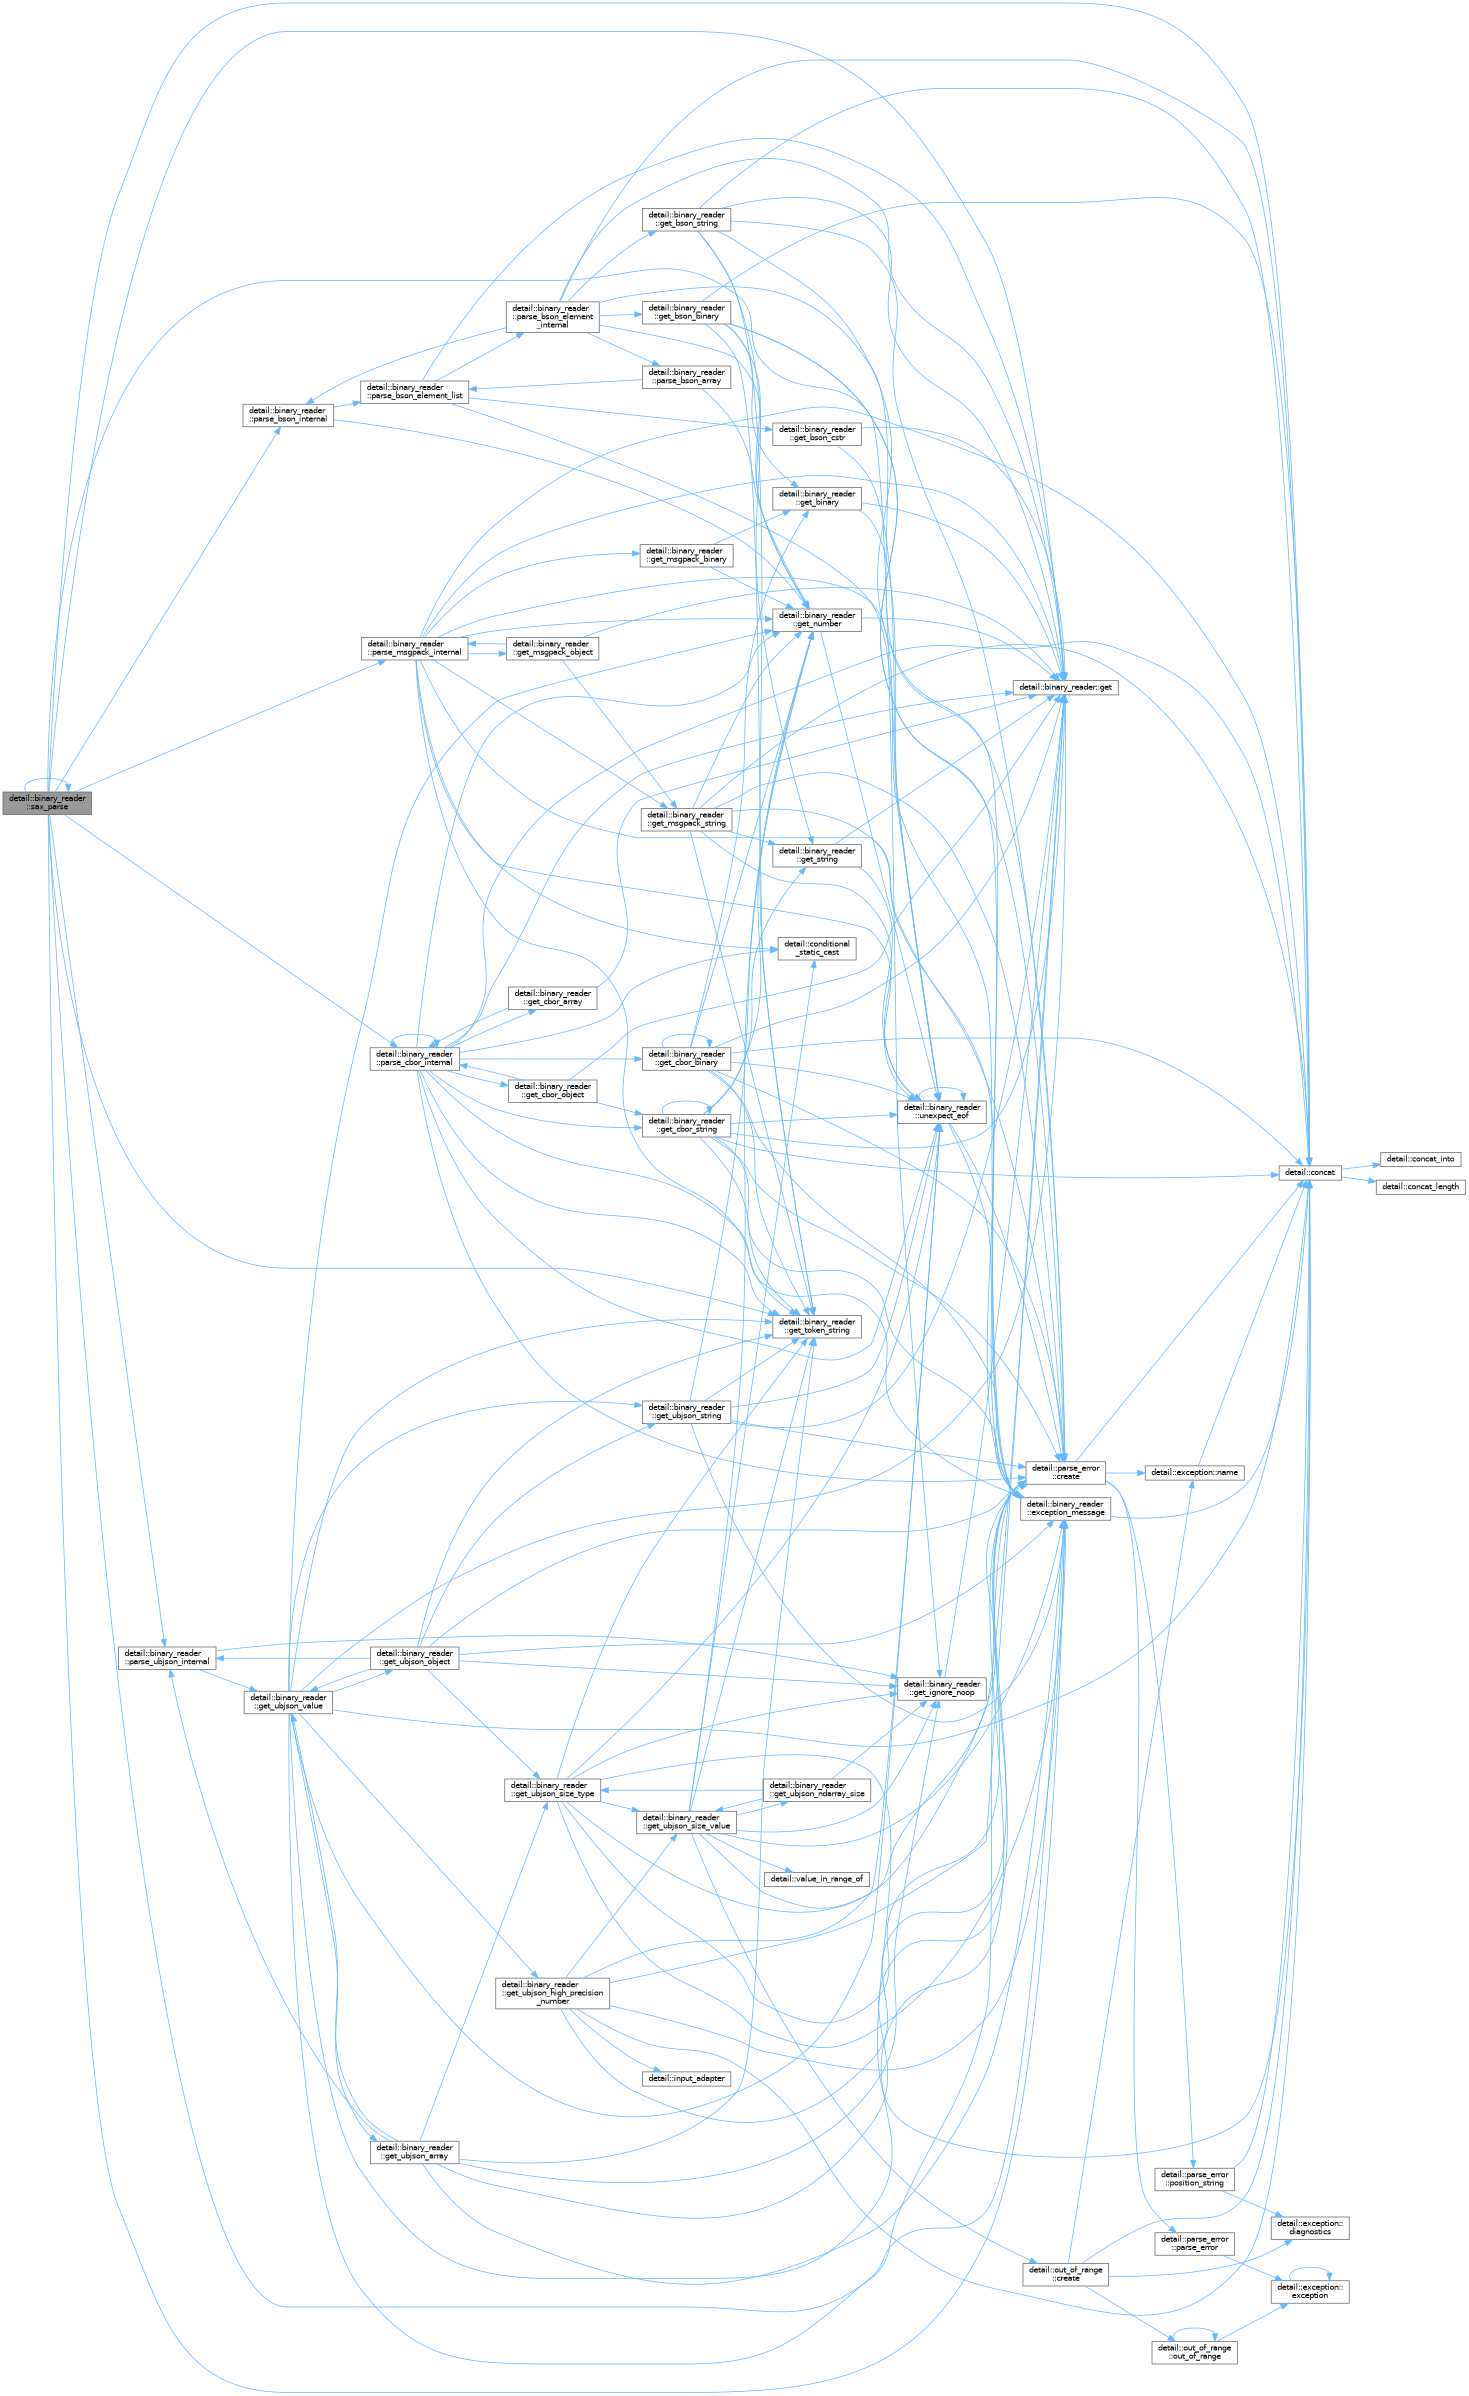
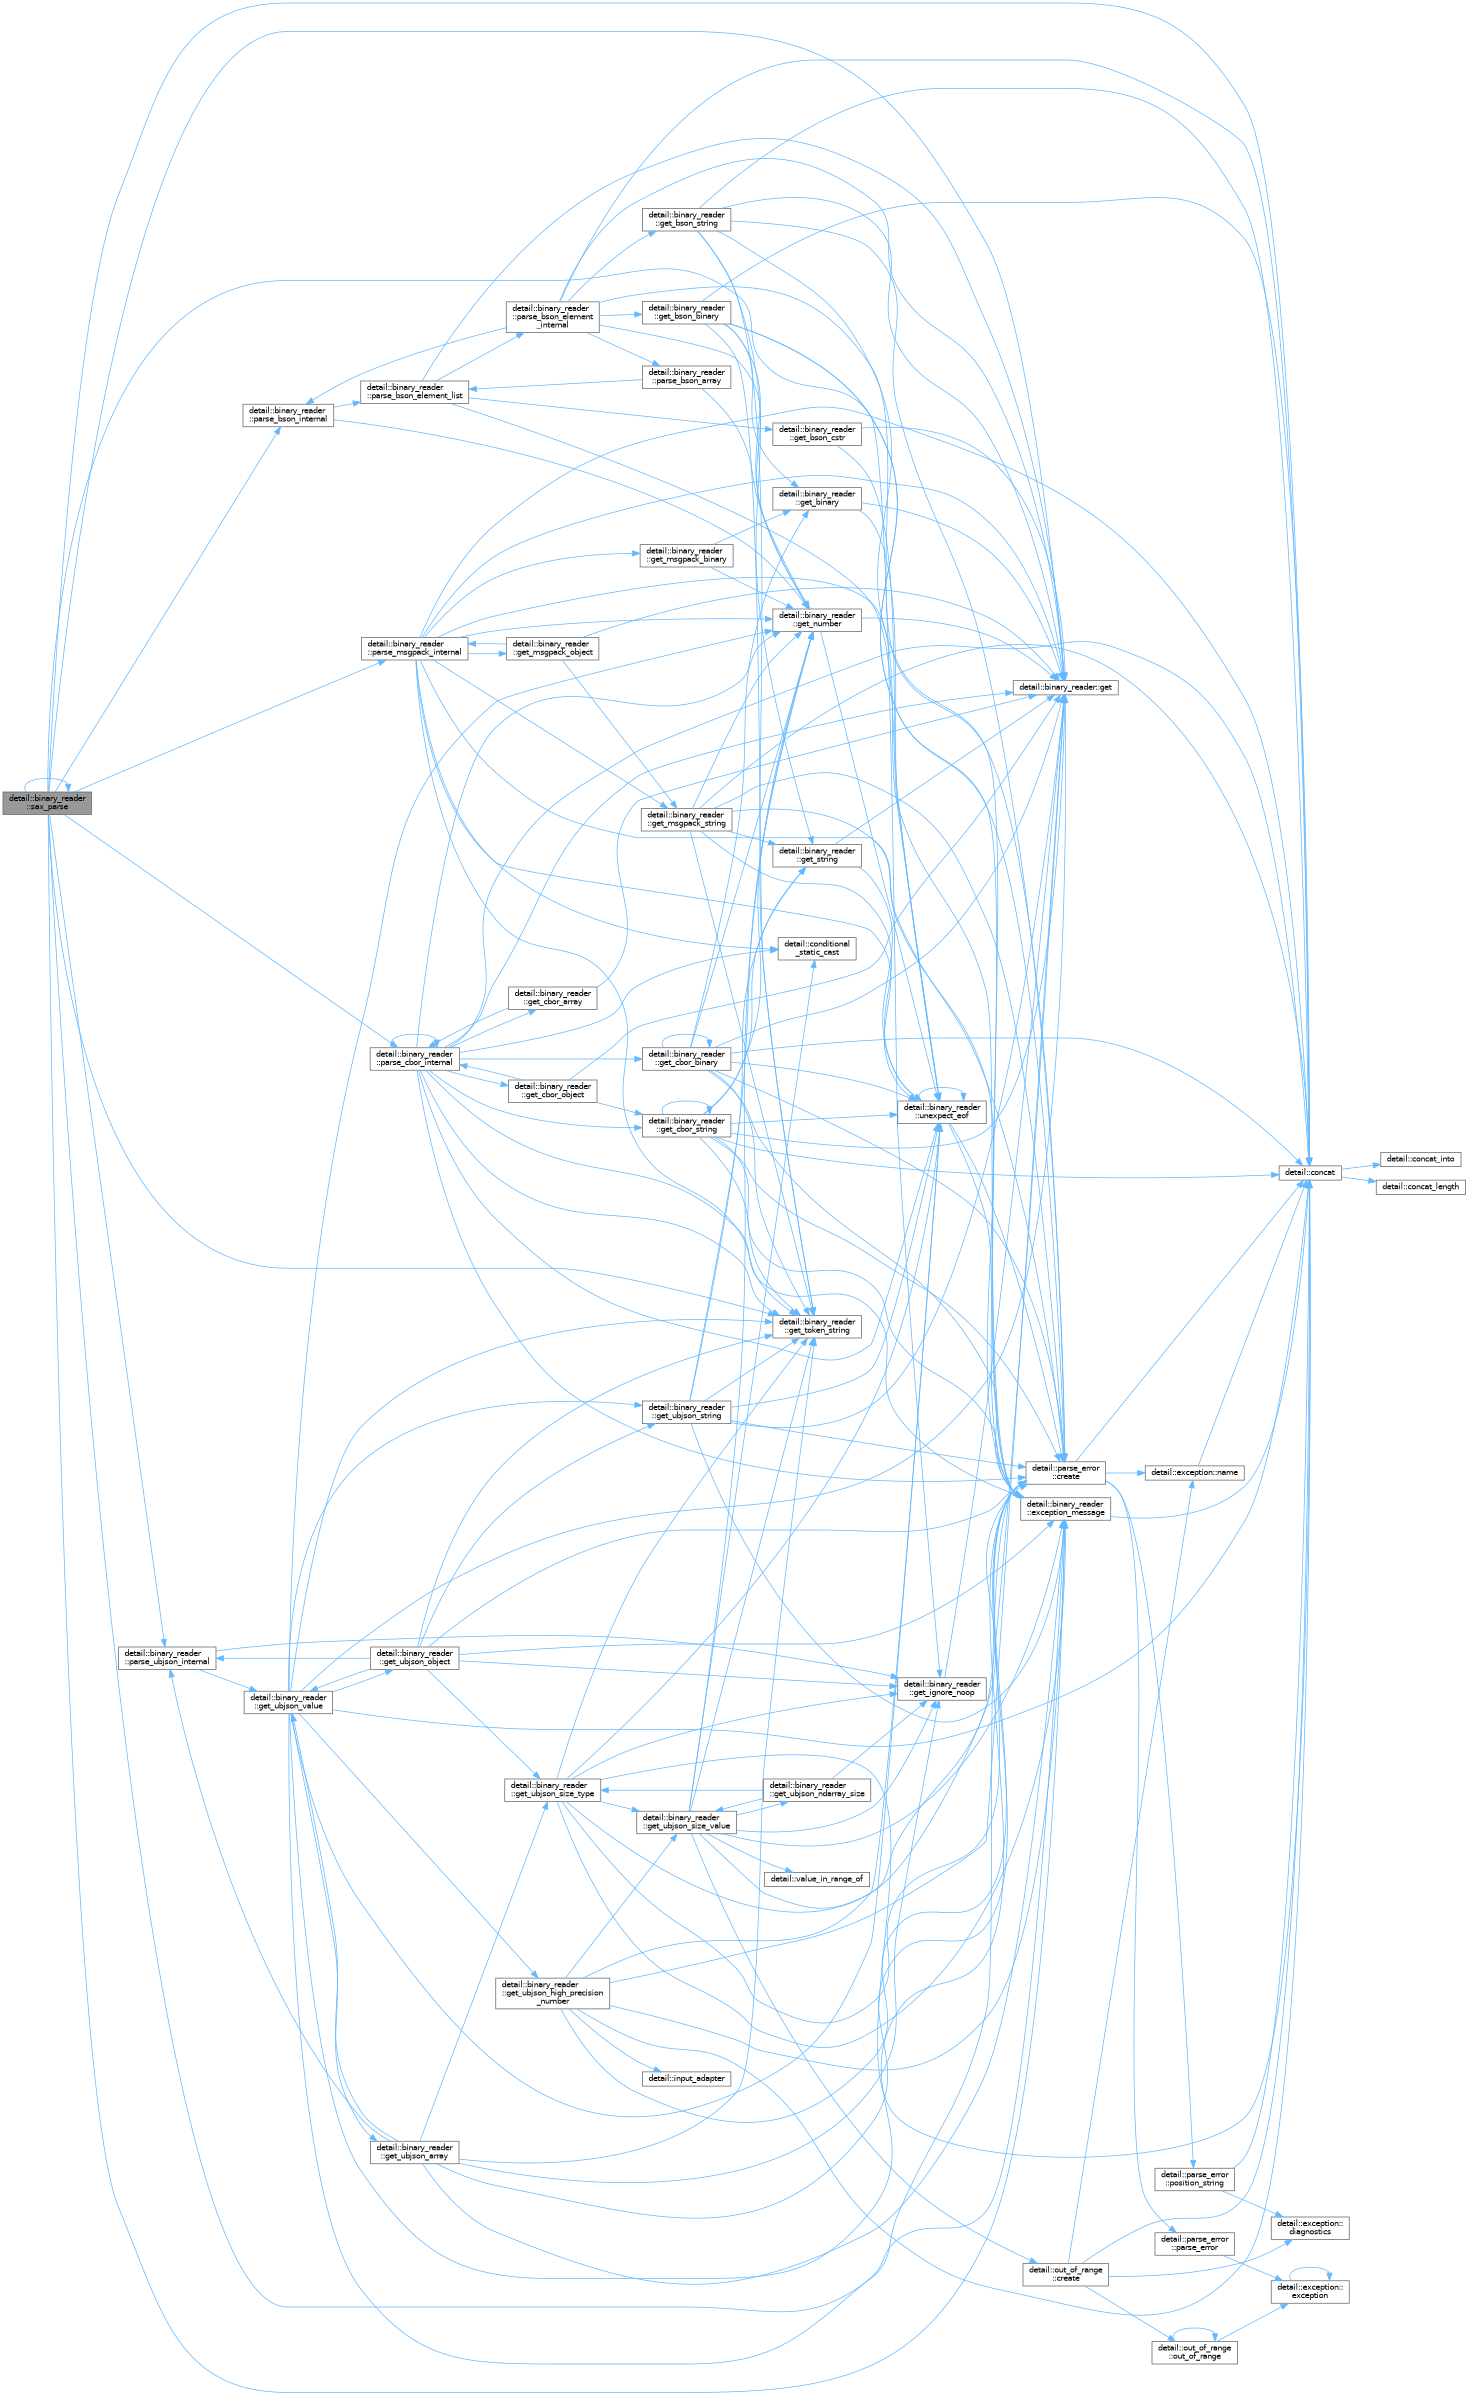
none -> (738, 1132)
